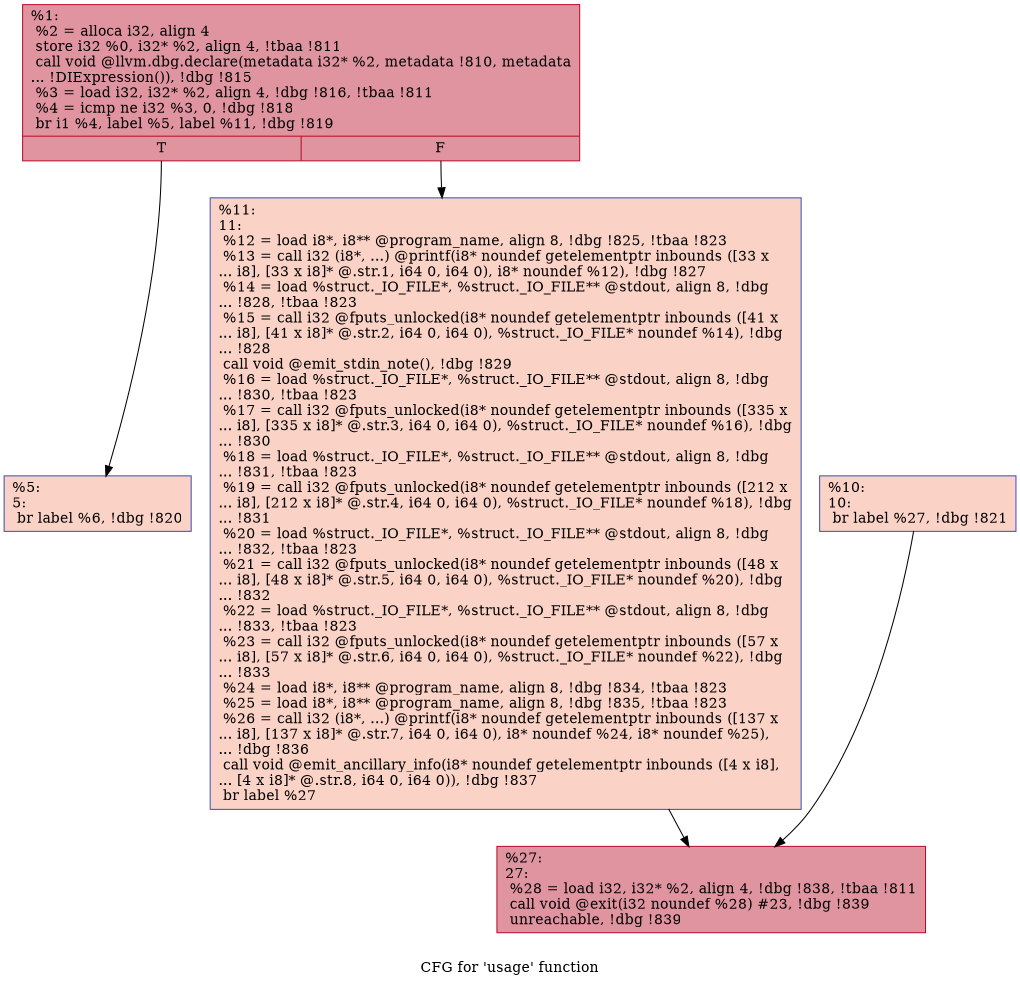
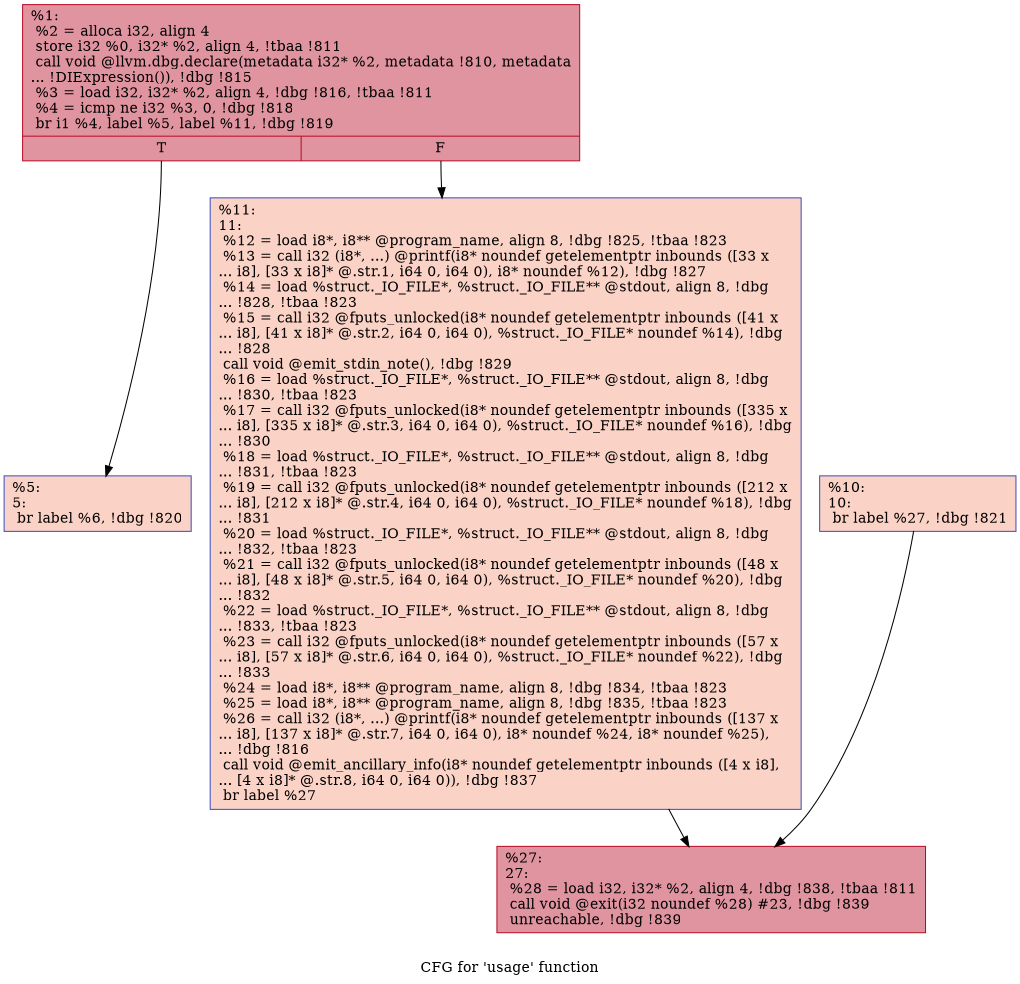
(264, 750) -> (264, 750)
